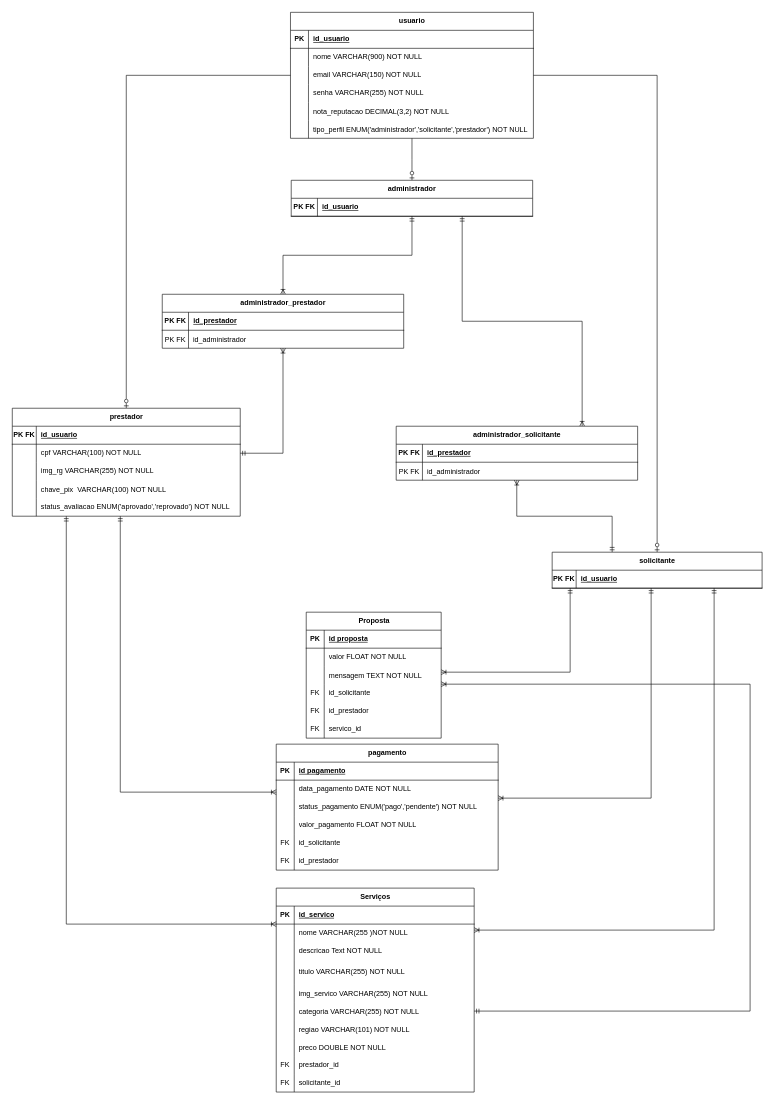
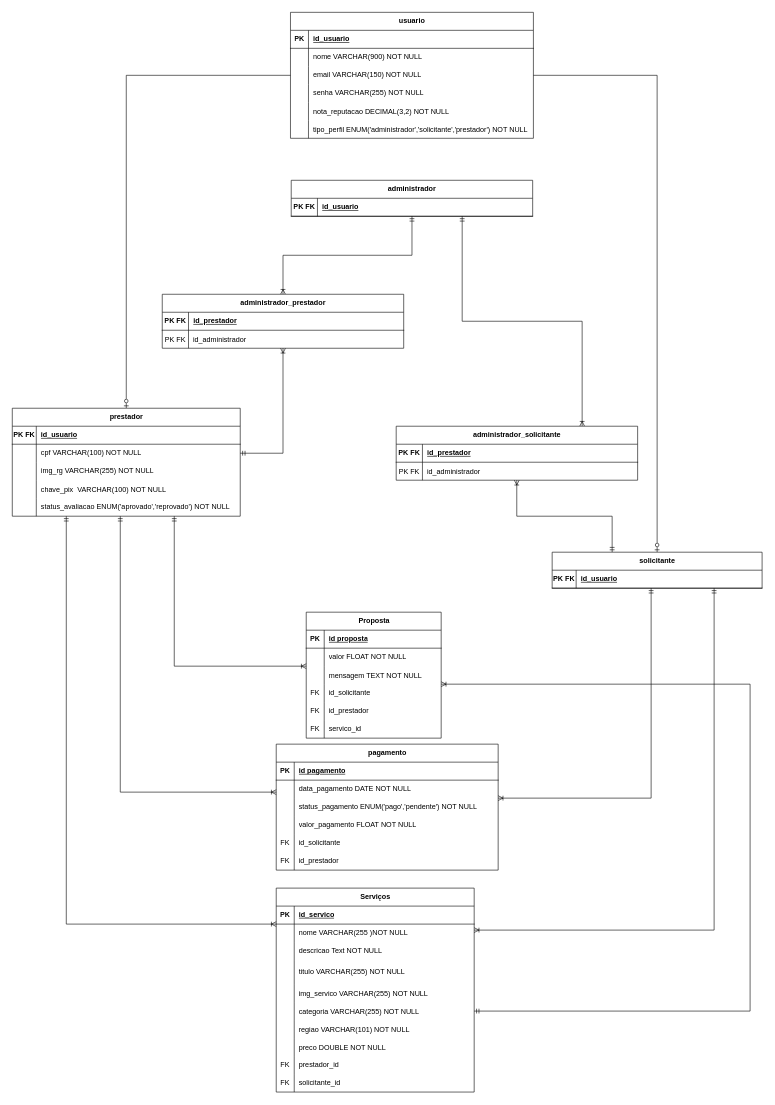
(412, 155) -> none
(570, 592) -> none
none -> (174, 593)
